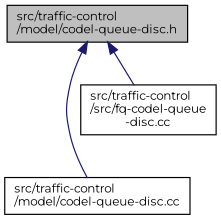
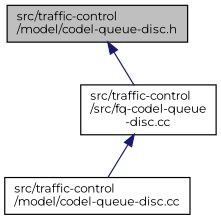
(67, 116) -> (118, 161)
